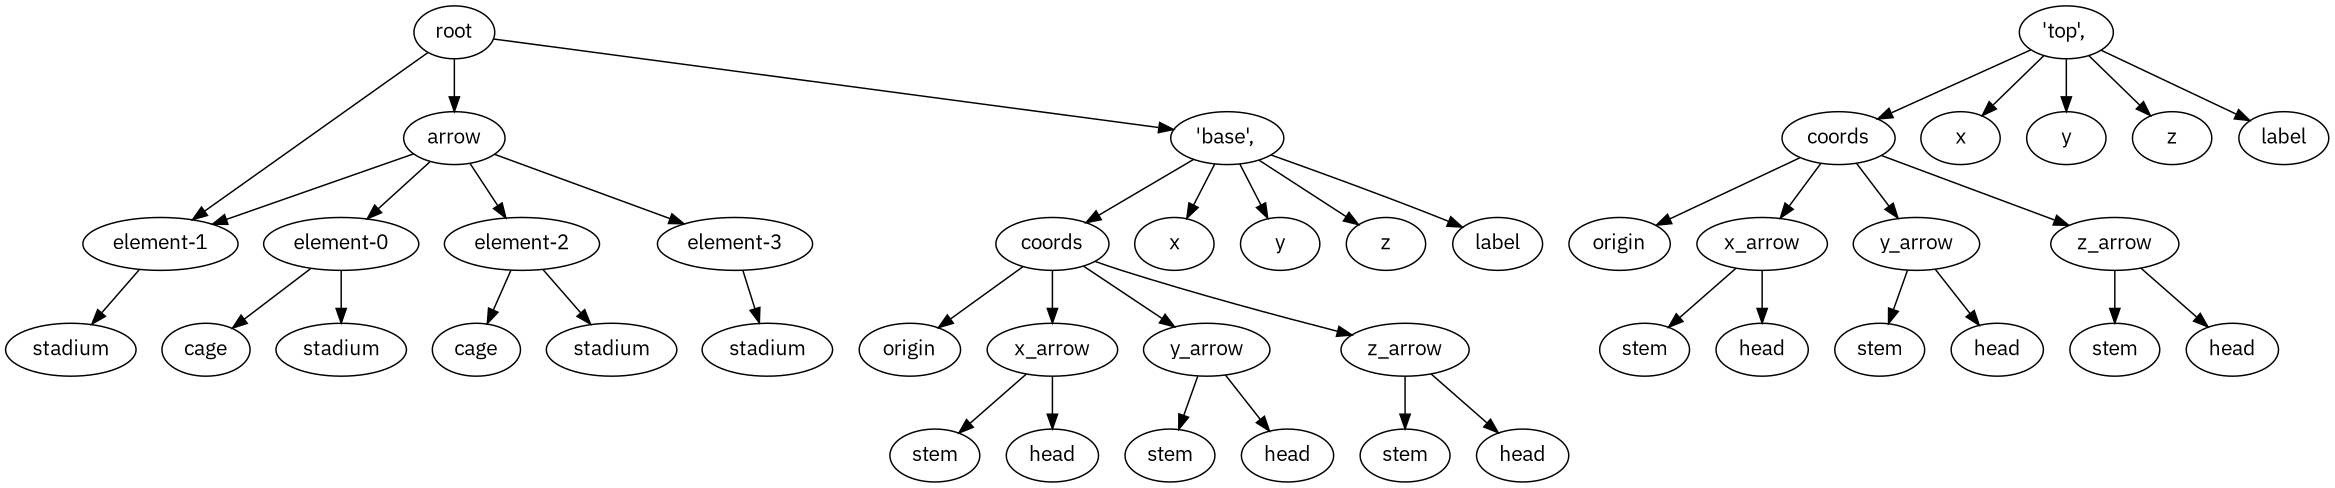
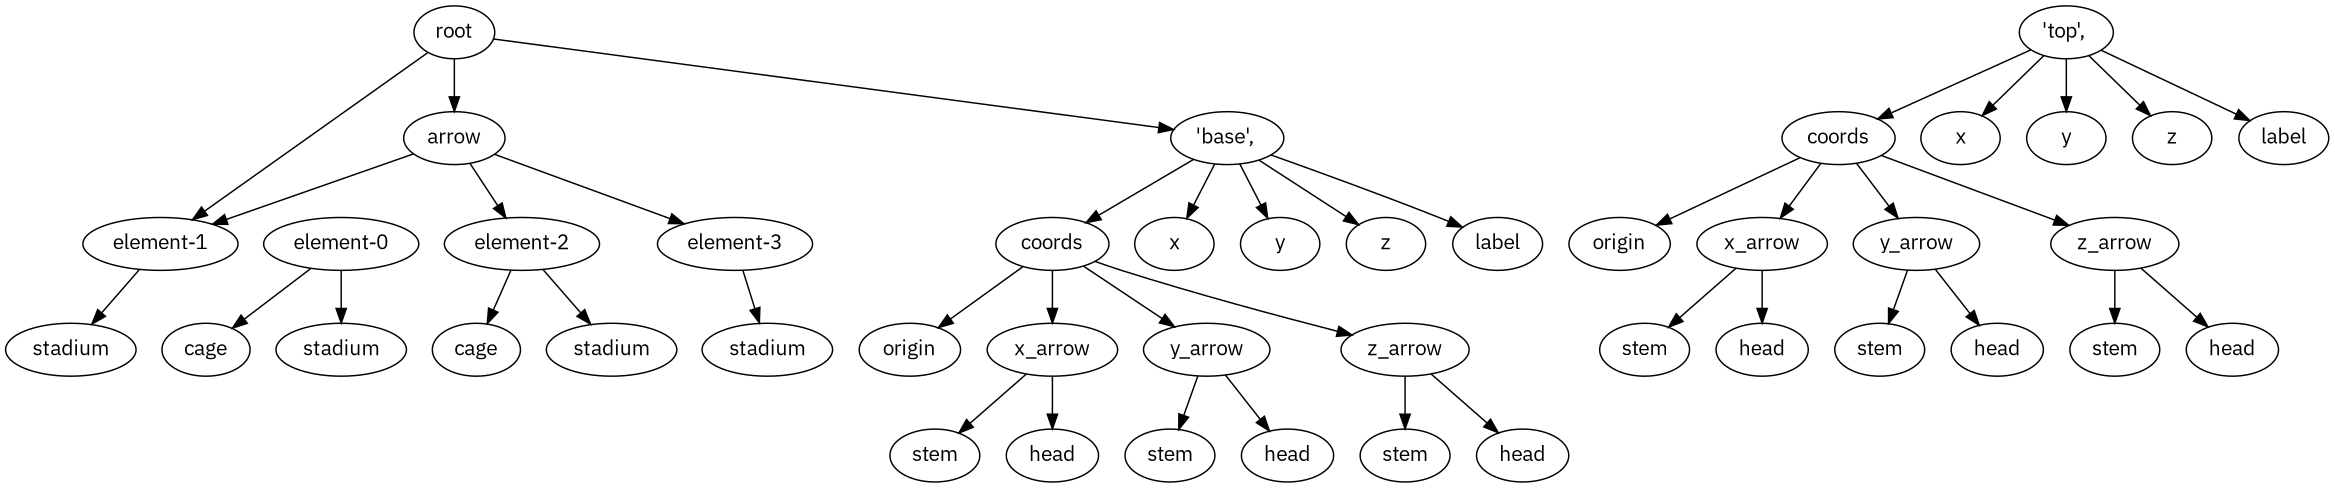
(404, 185) -> none
